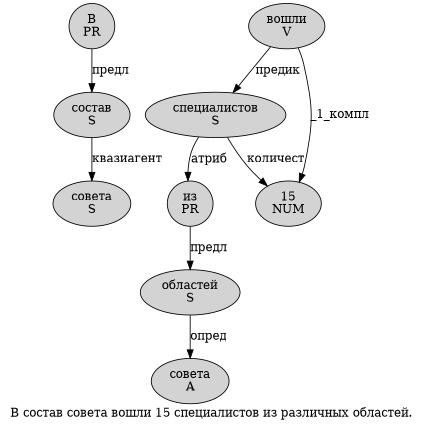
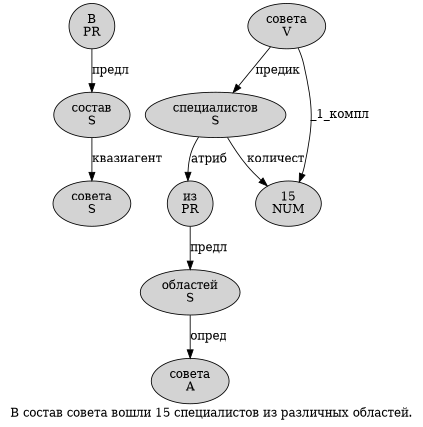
(287, 26) -> (287, 26)
